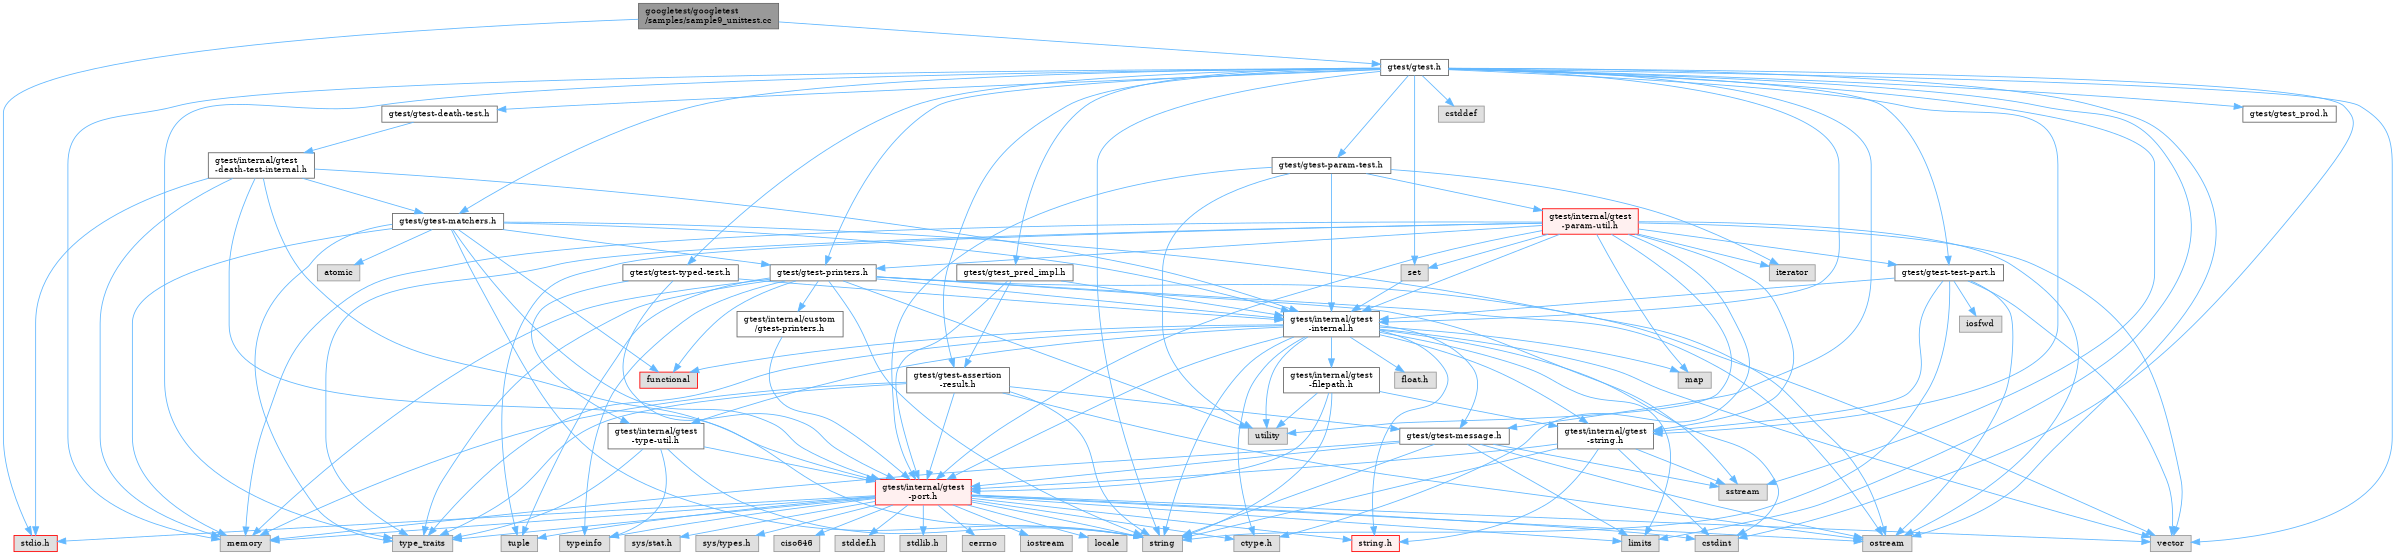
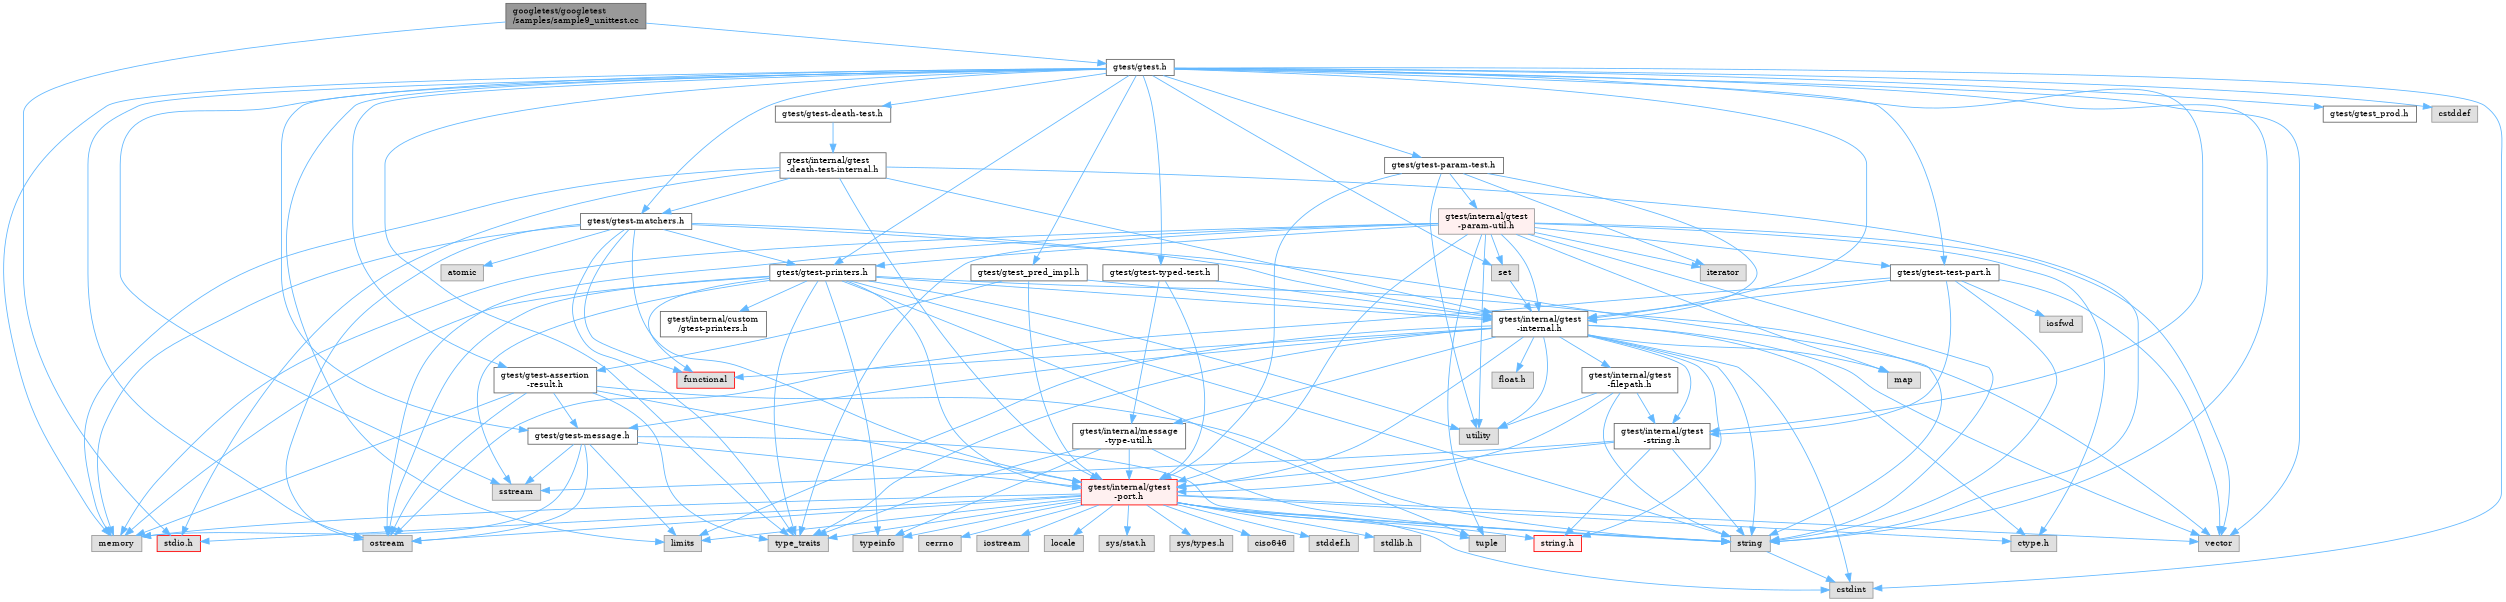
(1590, 221) -> (1486, 221)
(1788, 331) -> (1900, 341)
(815, 415) -> (940, 404)
(656, 436) -> (1129, 436)
(1656, 485) -> (1797, 565)
